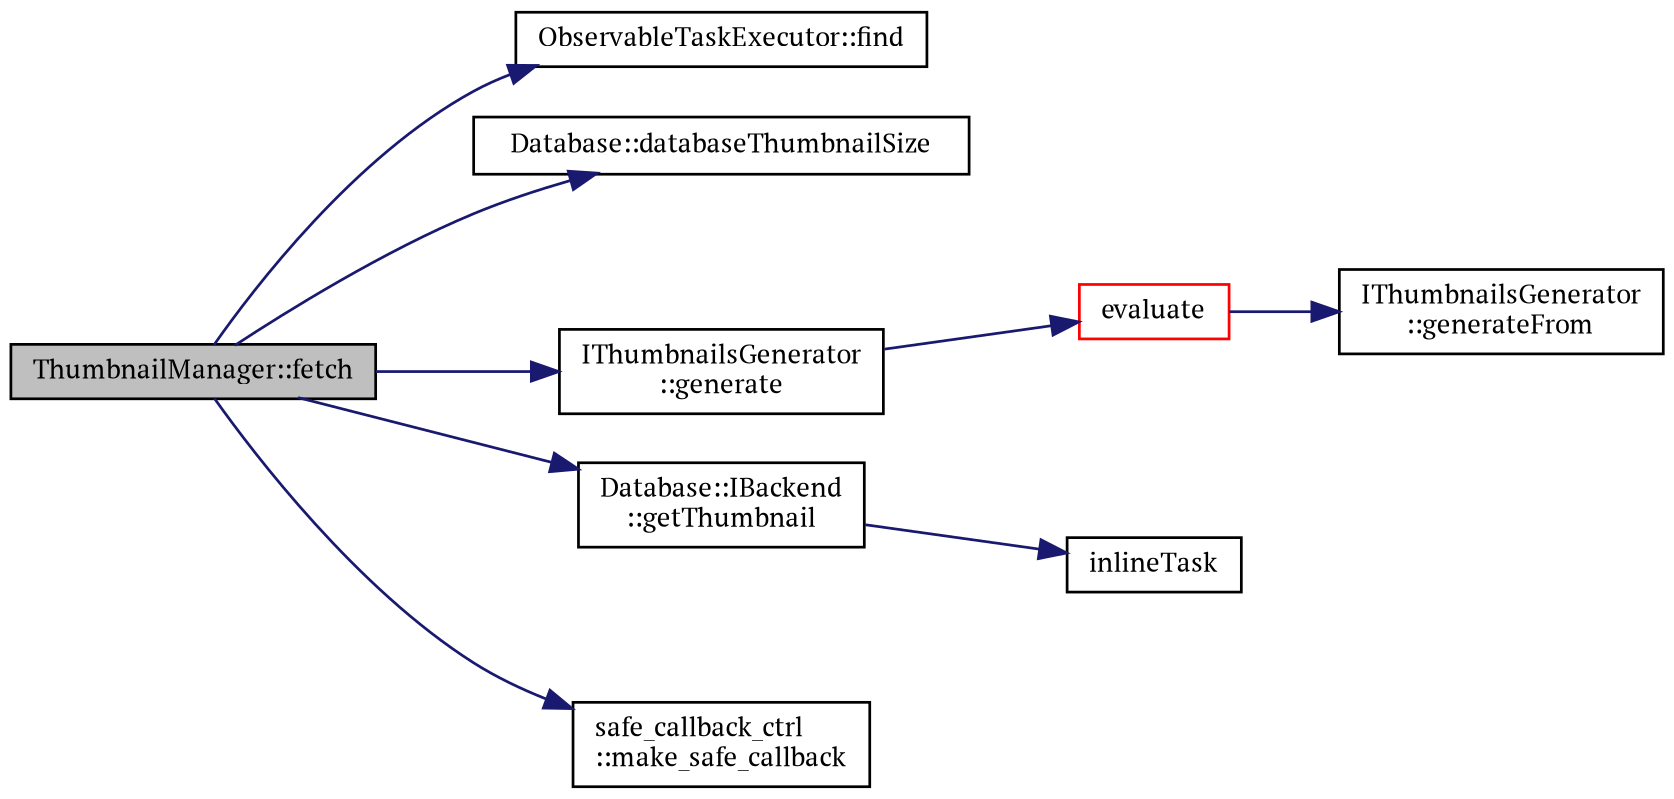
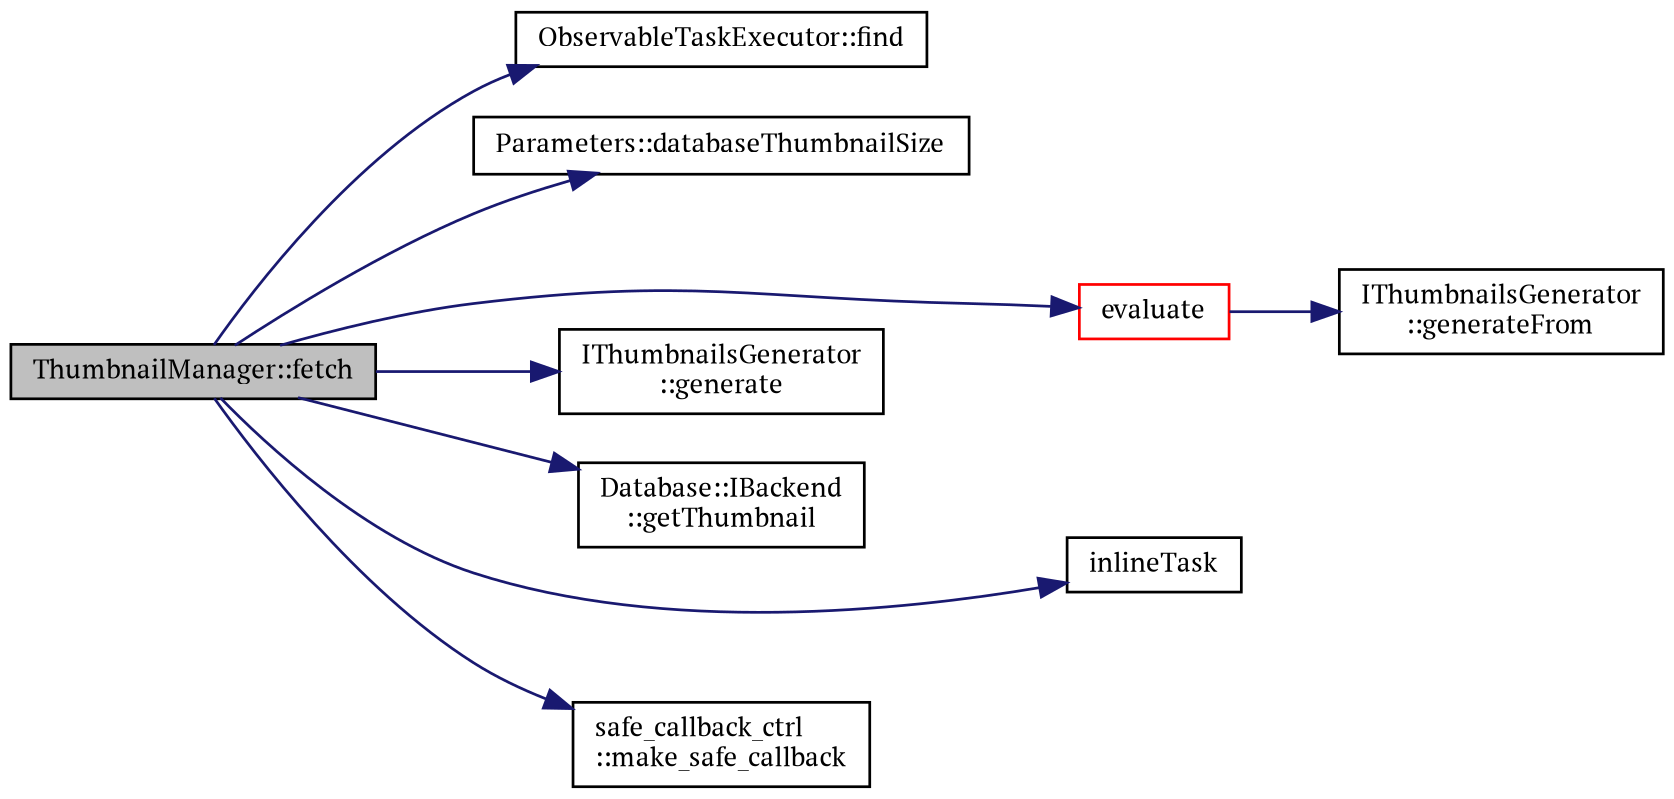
(721, 146) -> (721, 146)
(968, 337) -> (663, 291)
(952, 537) -> (601, 601)
